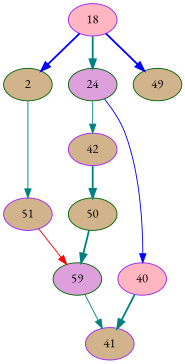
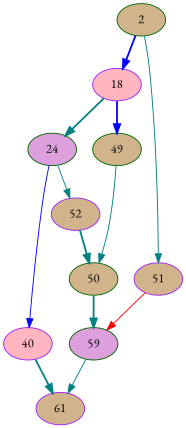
(64, 49) -> (131, 48)
(93, 149) -> (76, 214)
none -> (111, 210)
(110, 344) -> (60, 409)
